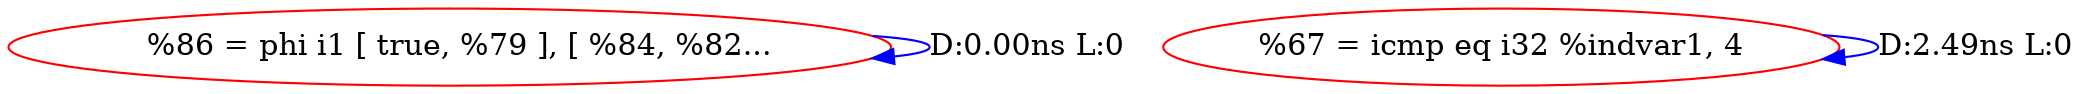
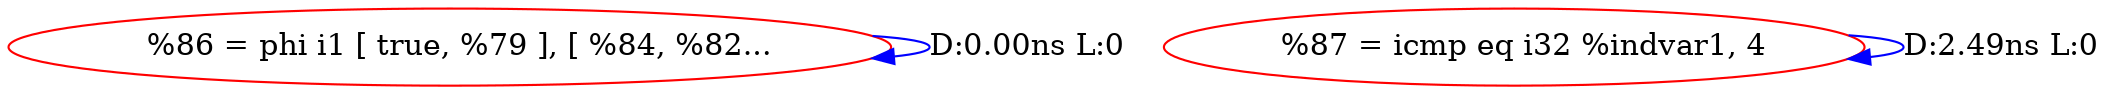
(1501, 47) -> (1514, 47)
